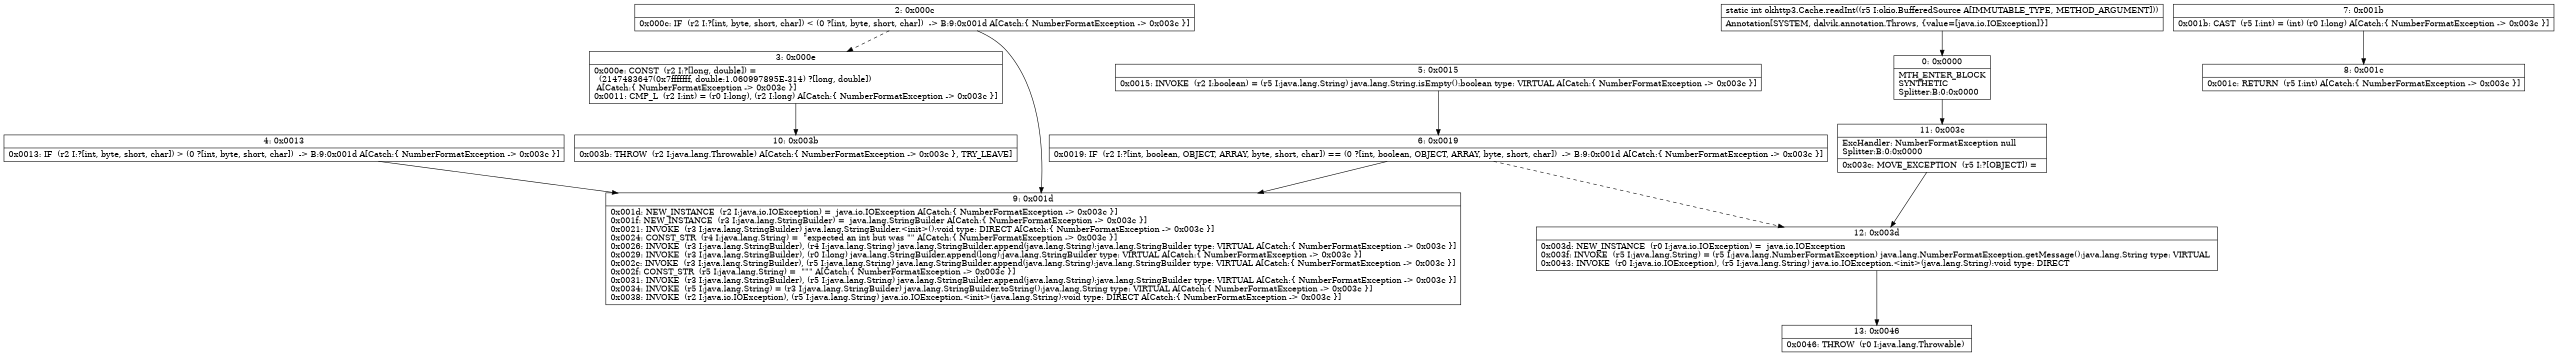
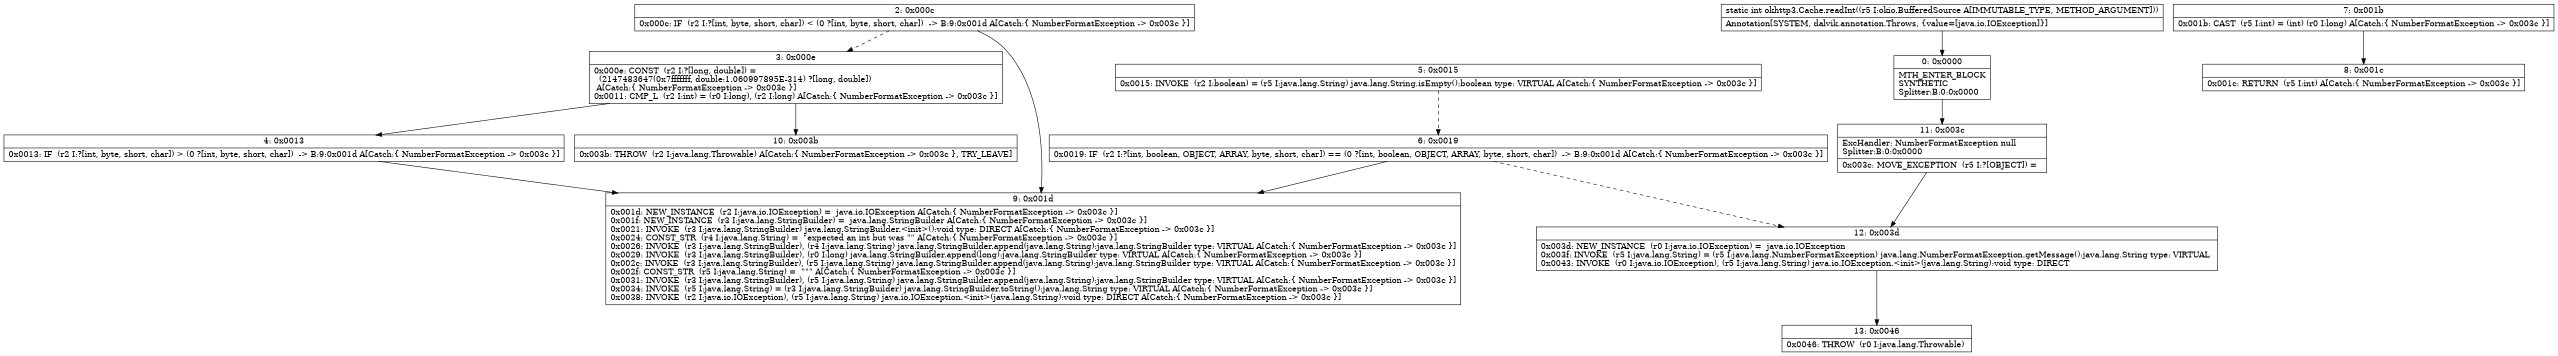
(1438, 110) -> (1438, 110)
none -> (496, 119)
